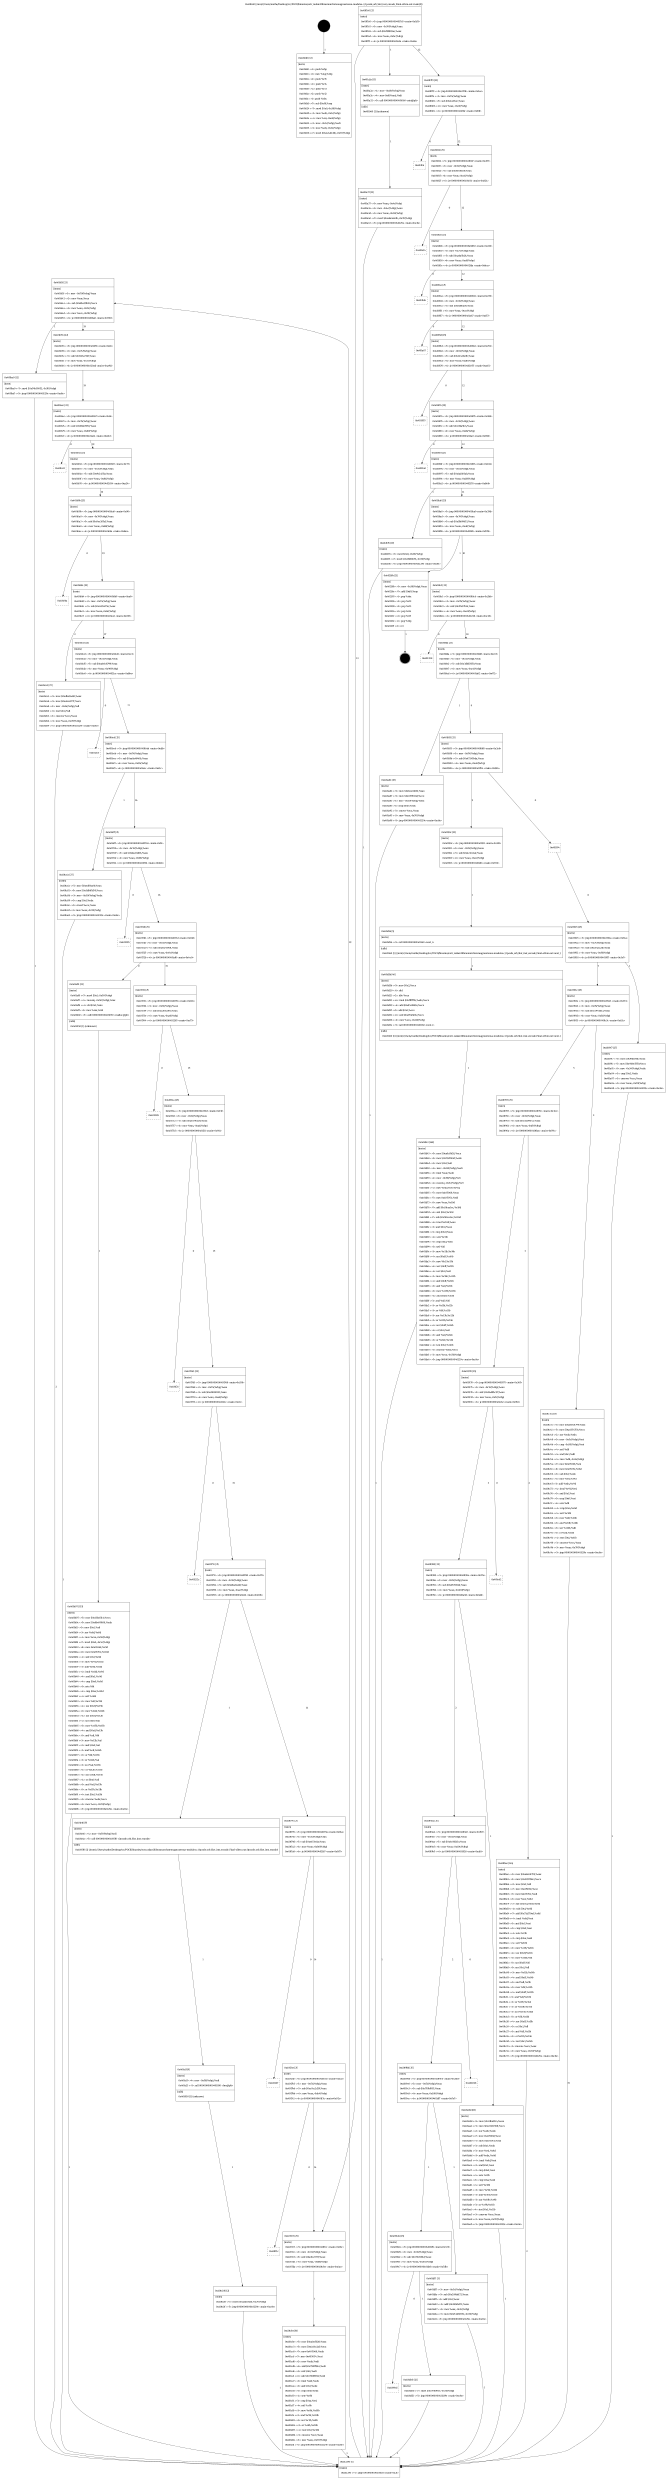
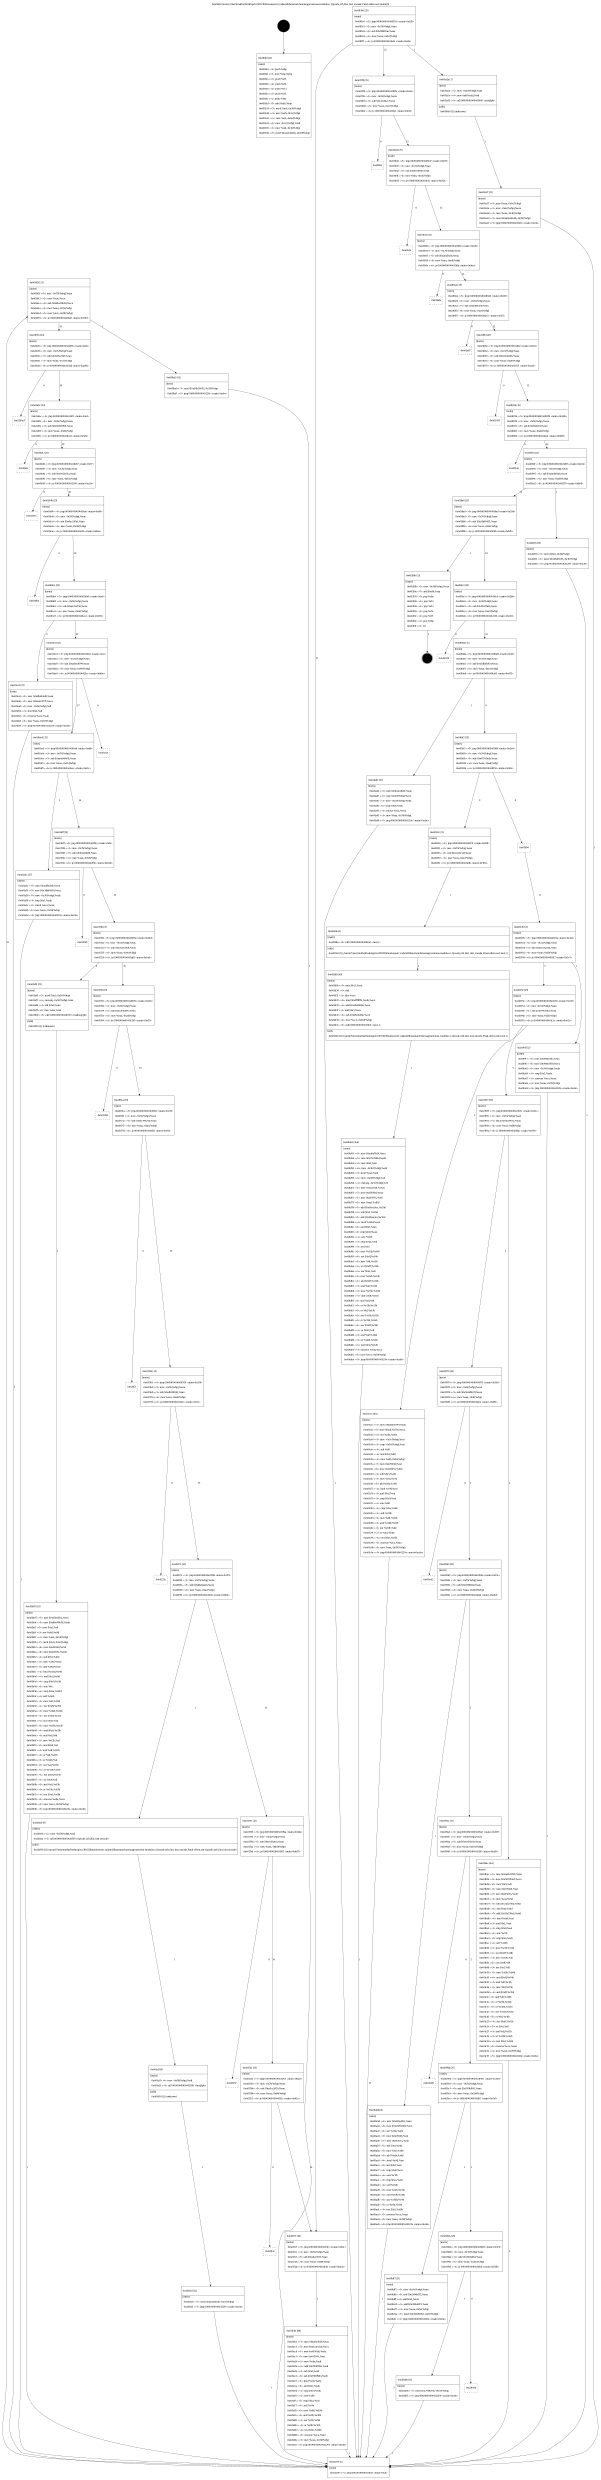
none -> (19, 421)
none -> (31, 516)
